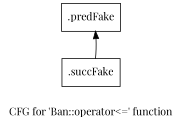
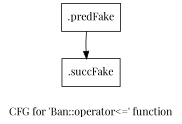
(96, 49) -> (86, 41)
